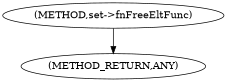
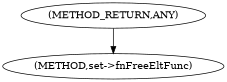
(113, 37) -> (113, 37)
